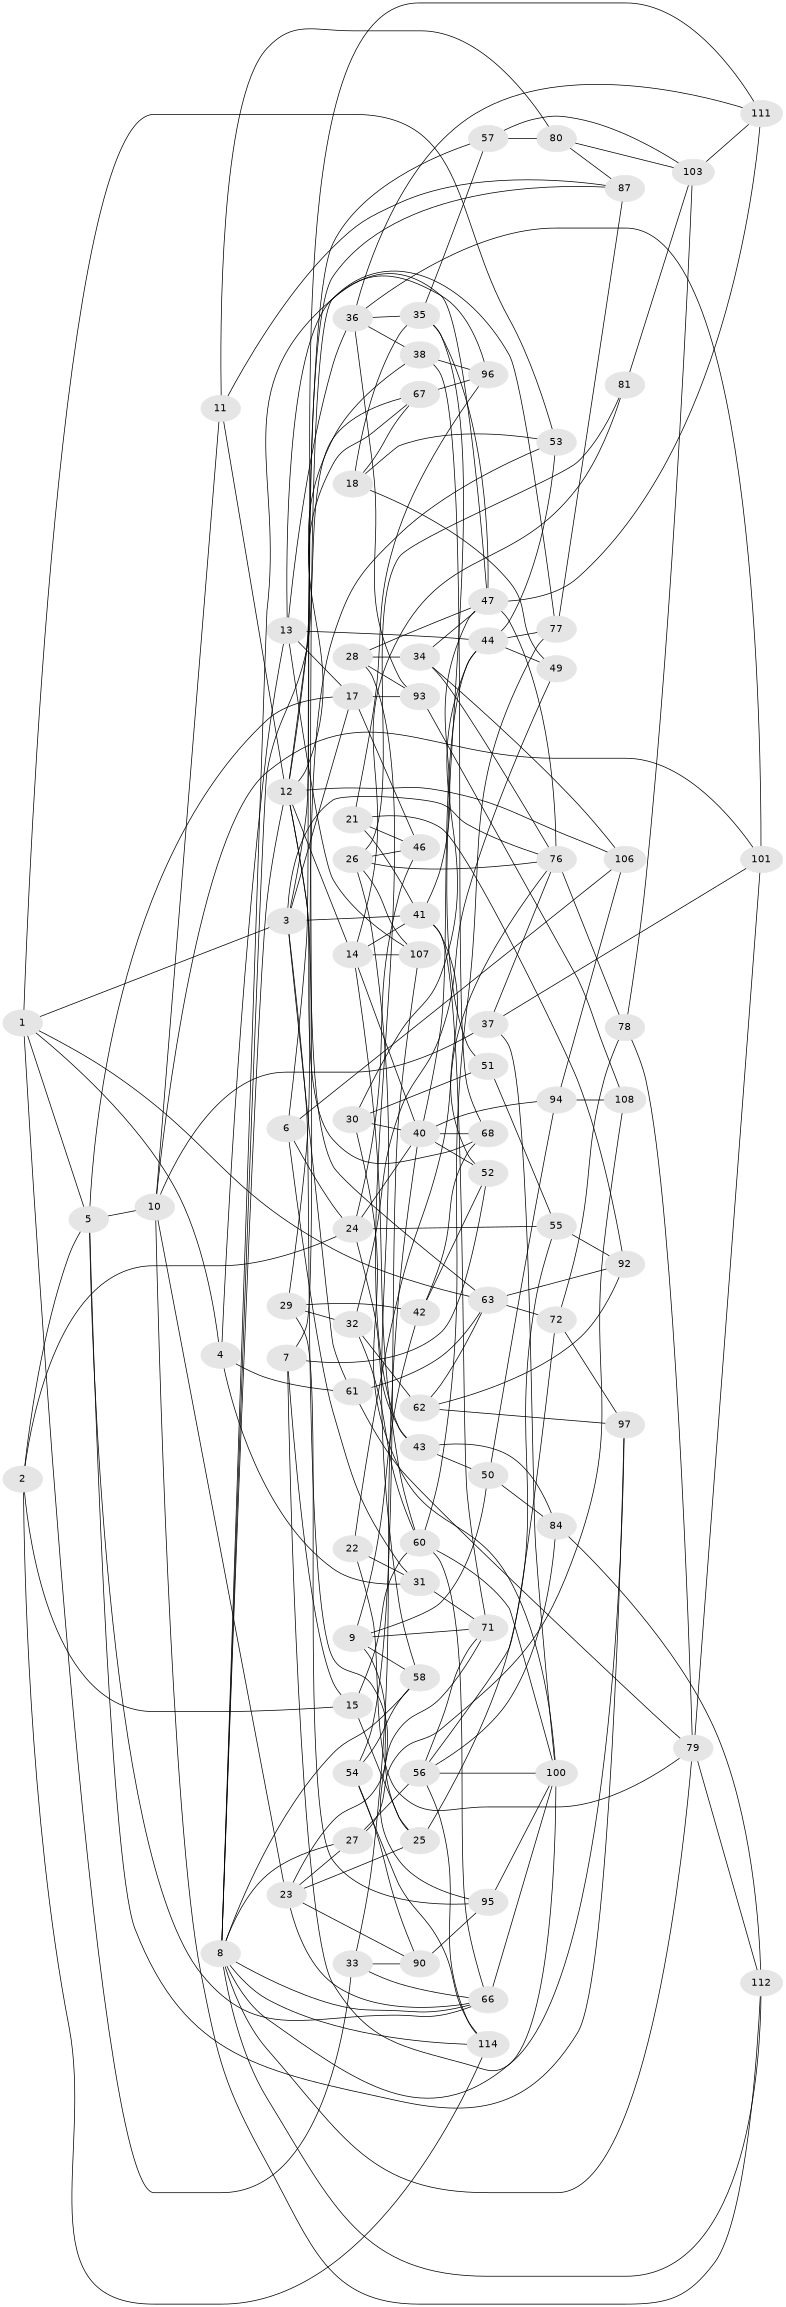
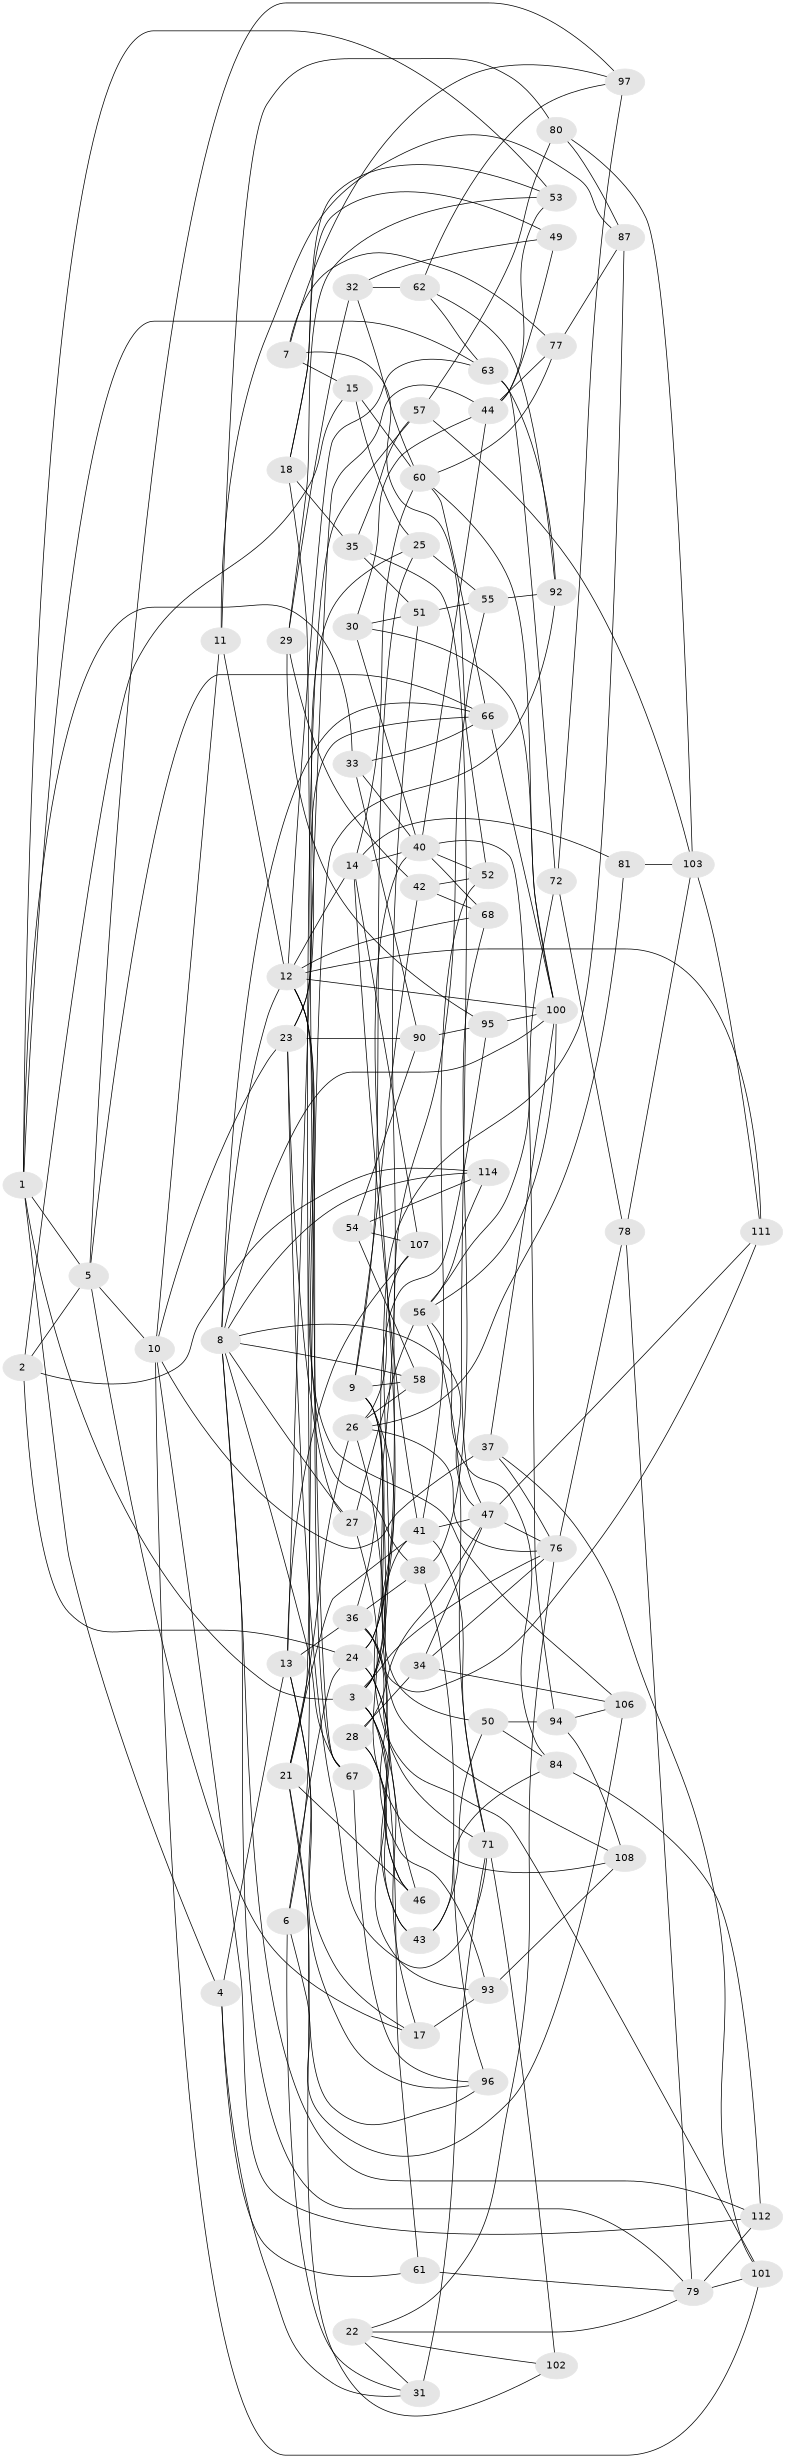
(386, 317) -> (394, 1141)
(400, 804) -> (386, 1799)
none -> (421, 994)
(434, 1361) -> none
none -> (324, 1553)
none -> (396, 1708)
none -> (557, 2366)
